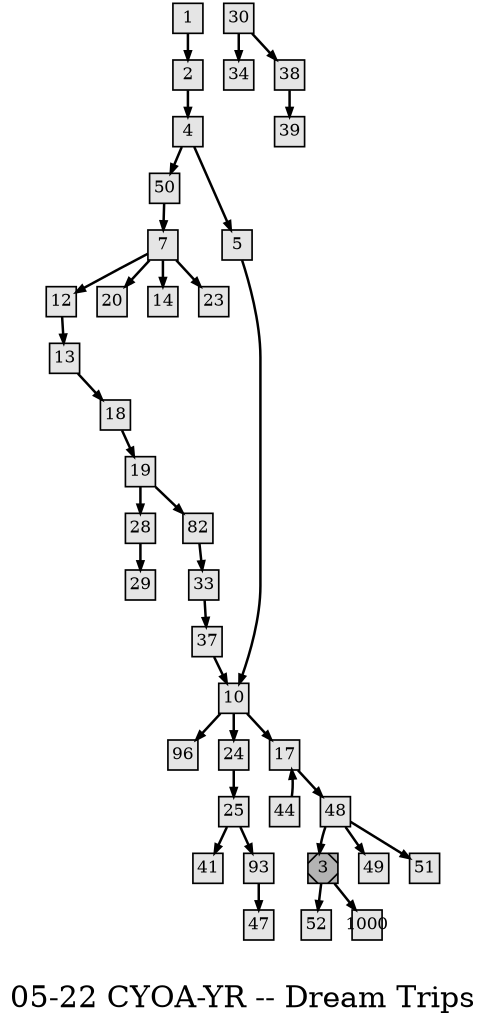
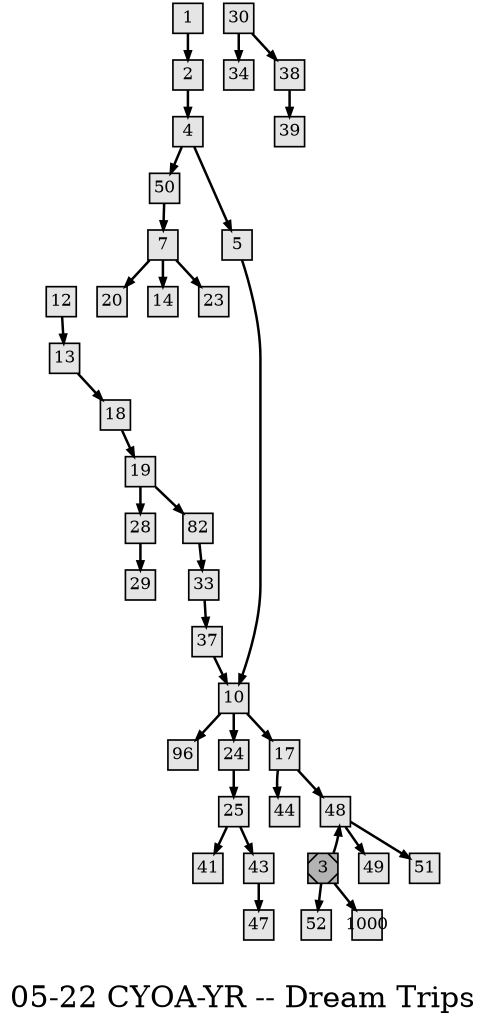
(116, 271) -> none
(293, 787) -> (277, 779)
(323, 836) -> (336, 844)
(259, 868) -> (259, 868)
